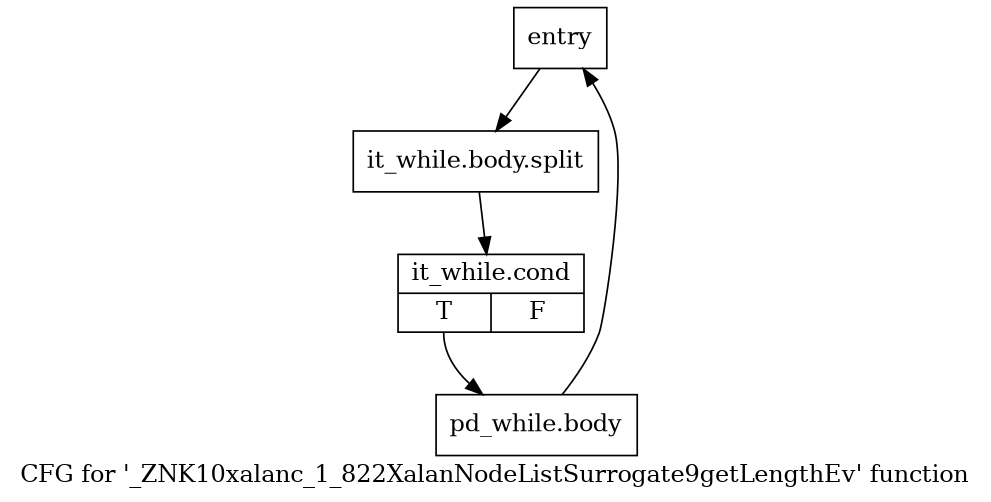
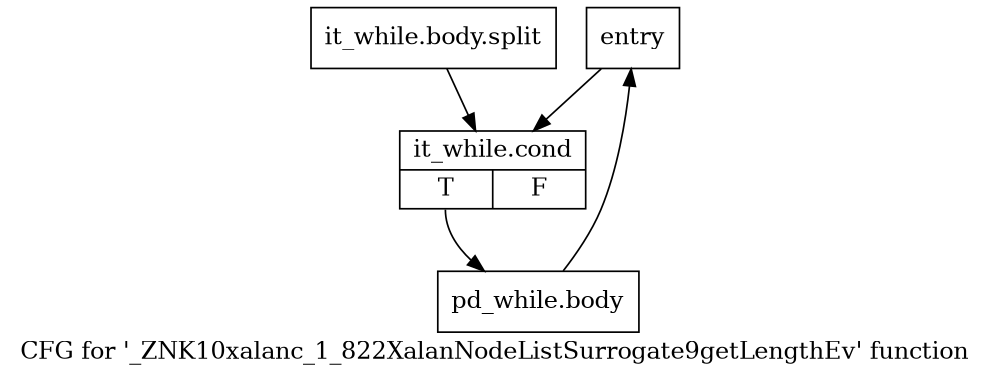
(523, 93) -> (574, 94)
